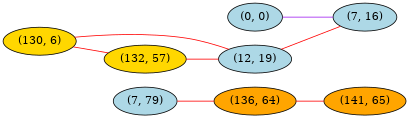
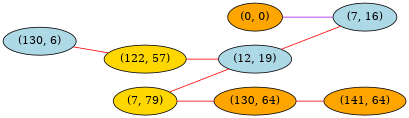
(255, 17) -> (255, 17)
(153, 35) -> (199, 80)
(40, 41) -> (40, 41)
(145, 59) -> (145, 59)
(145, 101) -> (145, 101)
(255, 101) -> (255, 101)
(365, 101) -> (365, 101)
